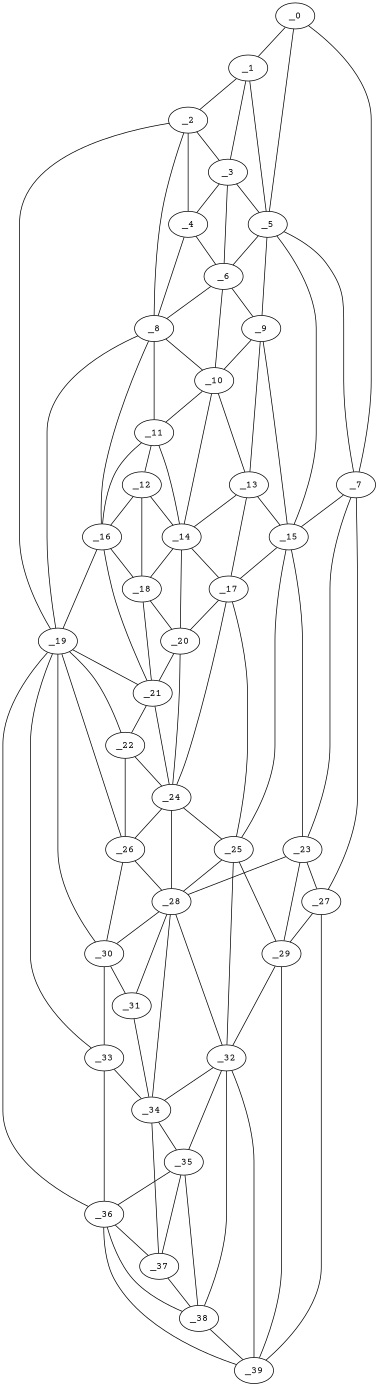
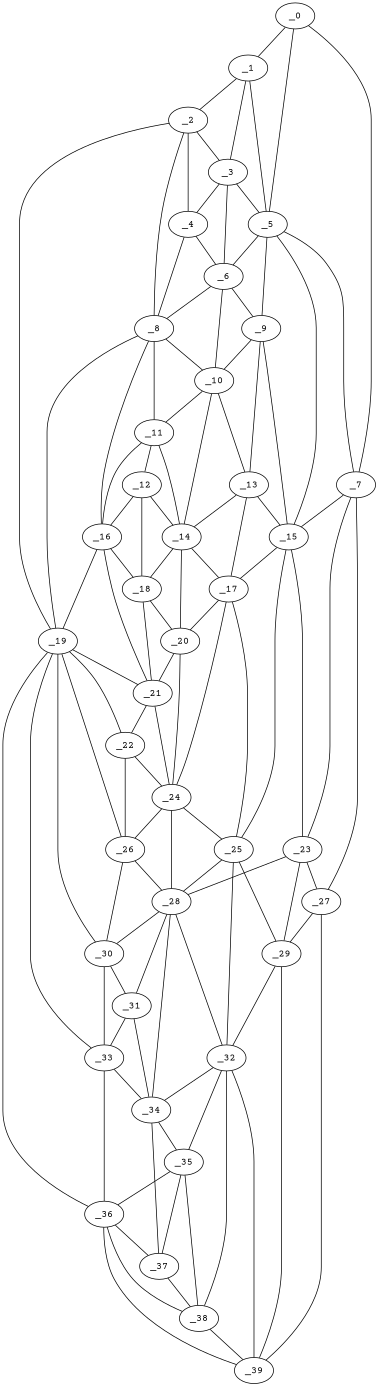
none -> (118, 1032)
